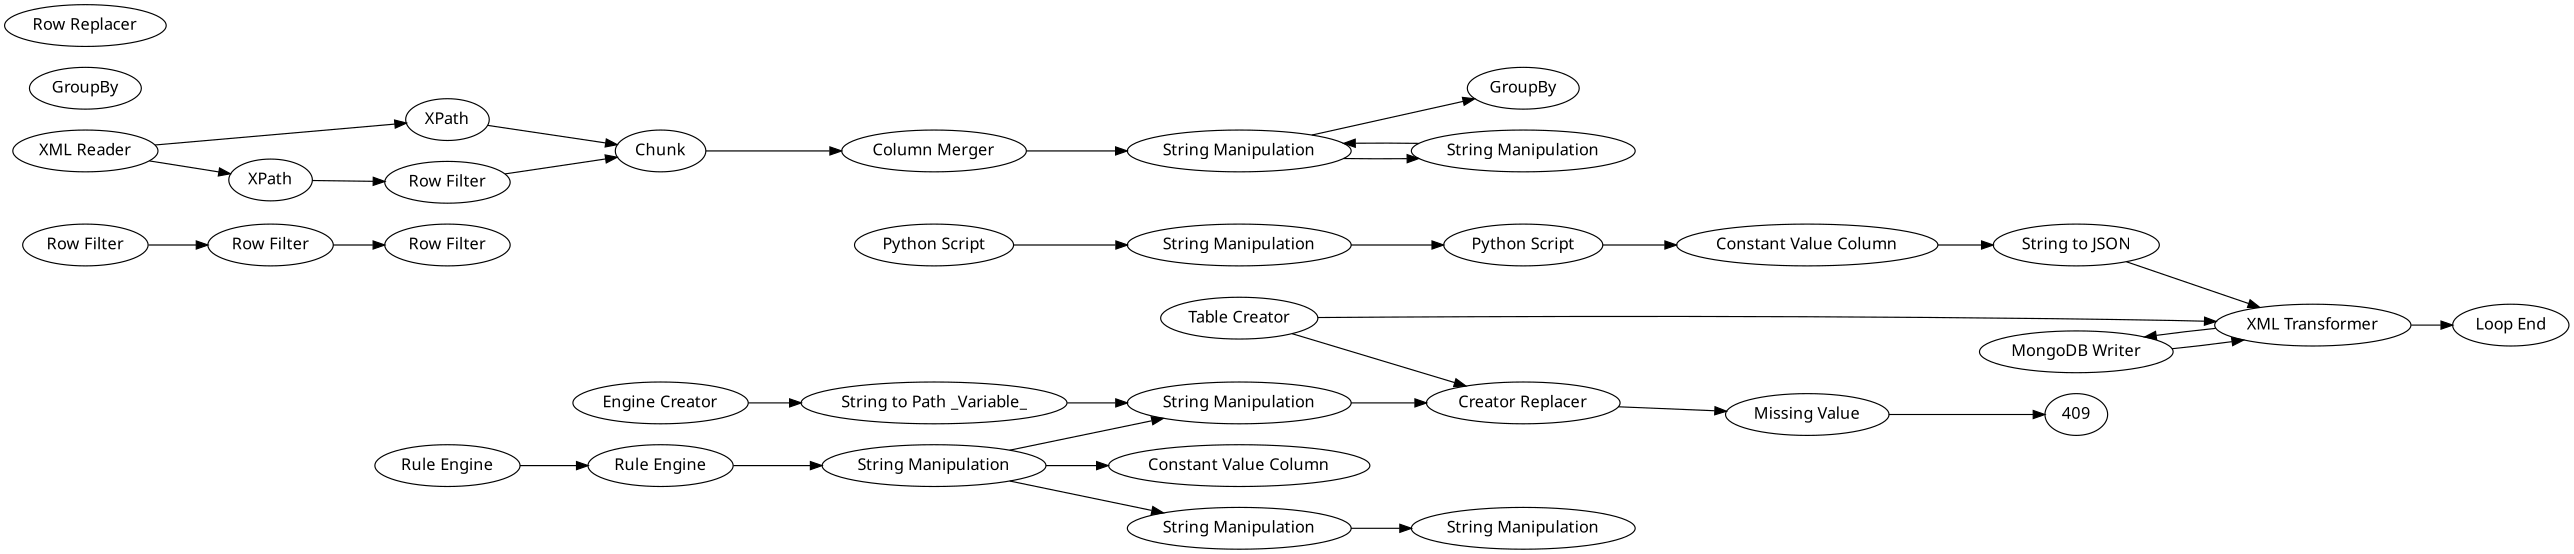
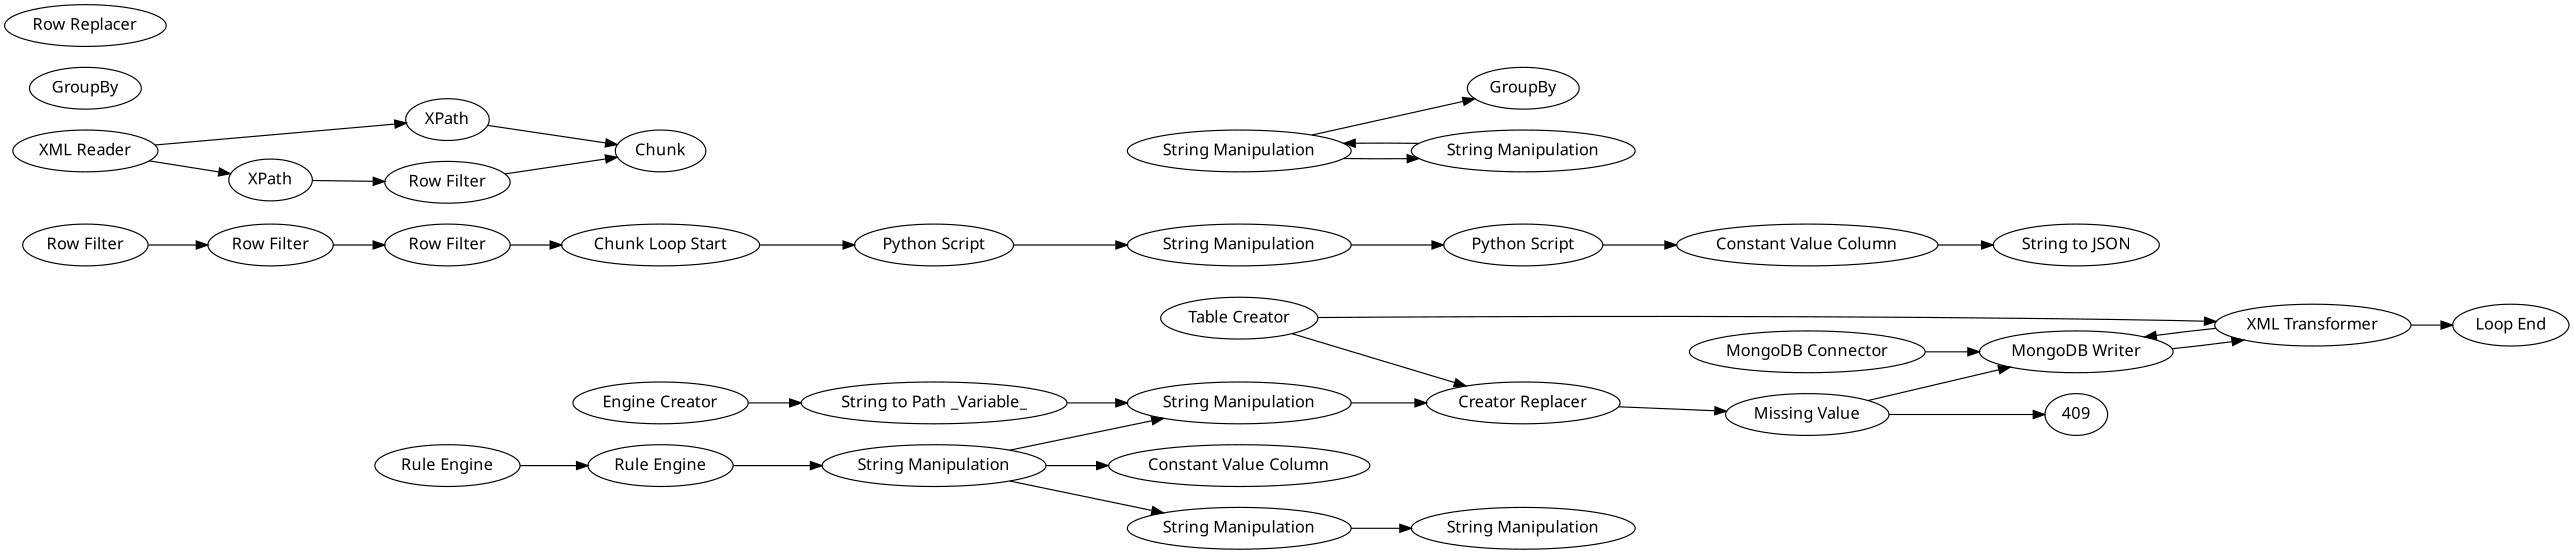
(934, 151) -> none
none -> (661, 245)
(2188, 283) -> none
none -> (1807, 352)
none -> (1933, 385)
